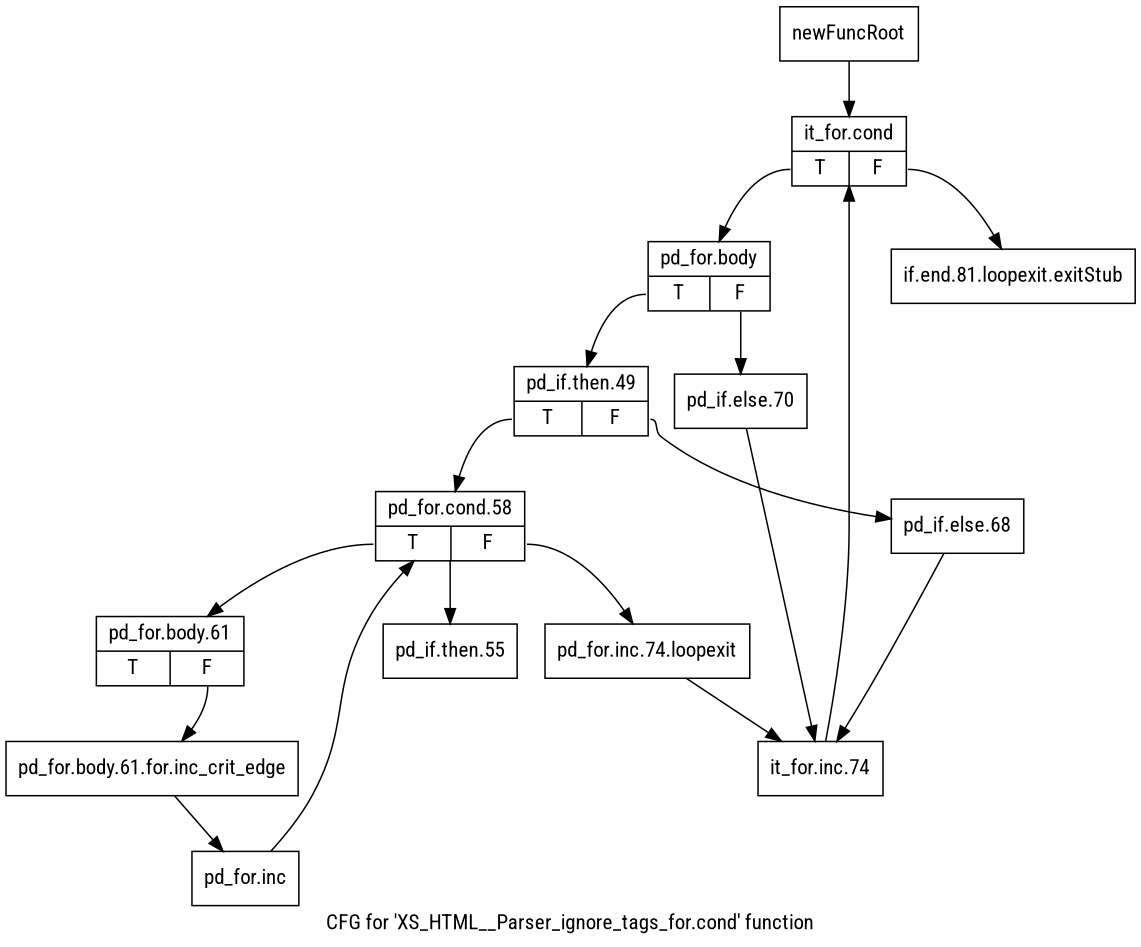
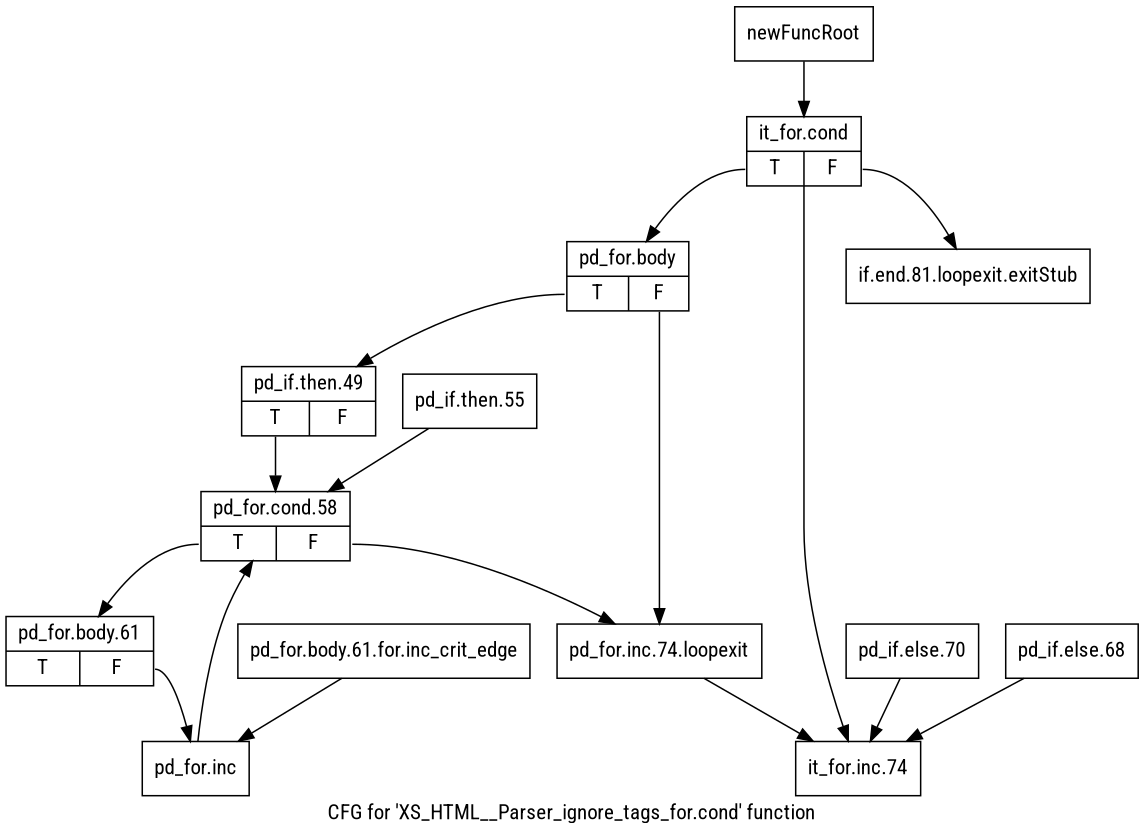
(741, 335) -> (659, 460)
(849, 472) -> (804, 458)
(747, 483) -> none
(450, 585) -> (385, 456)
(203, 709) -> (176, 694)
